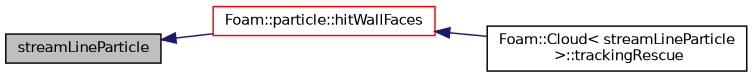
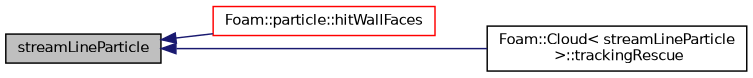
(468, 35) -> (332, 49)
